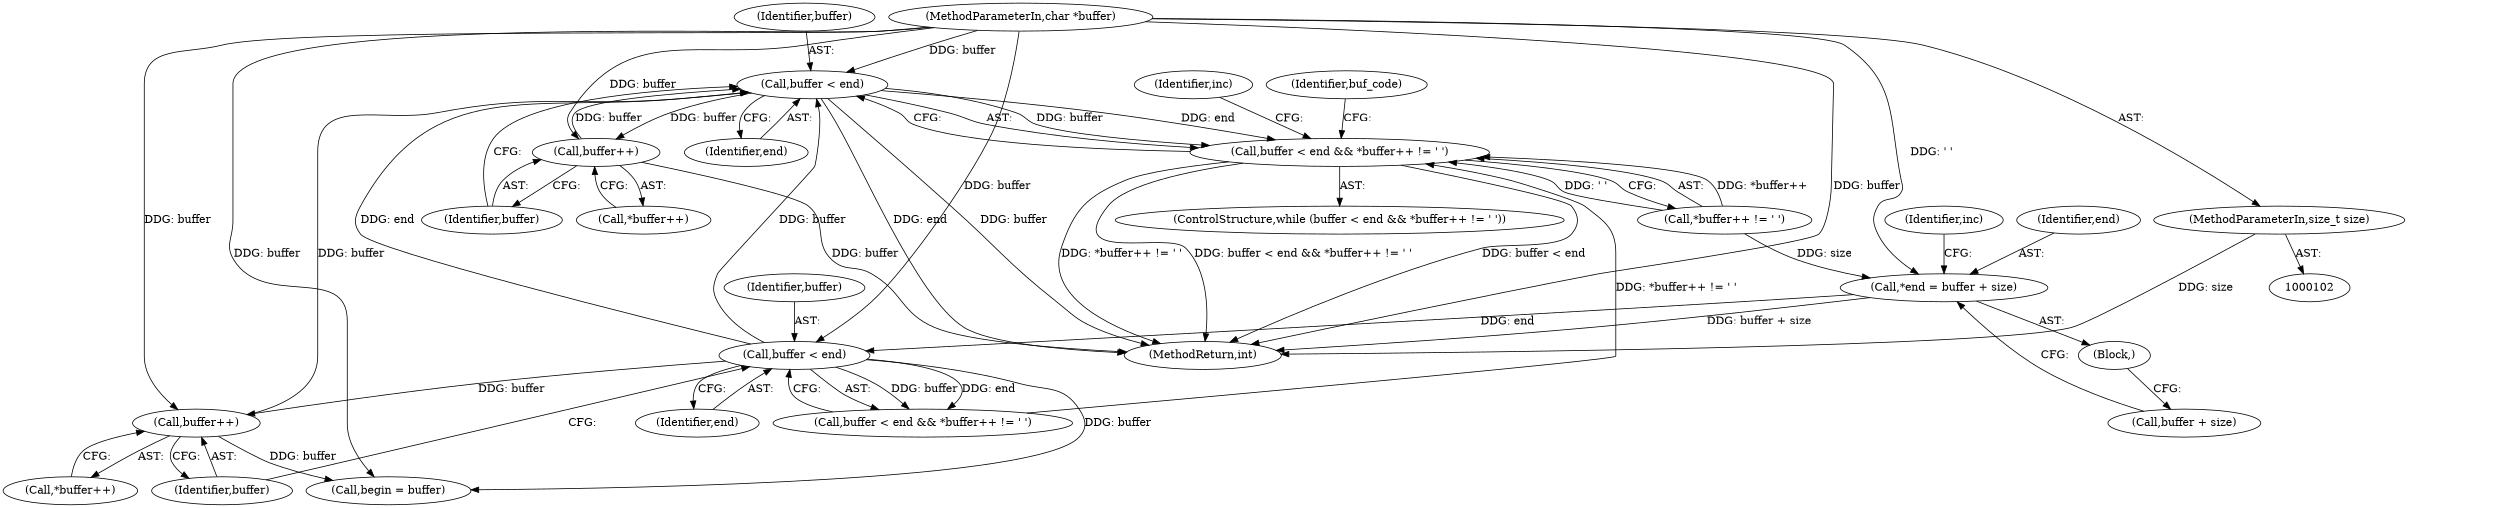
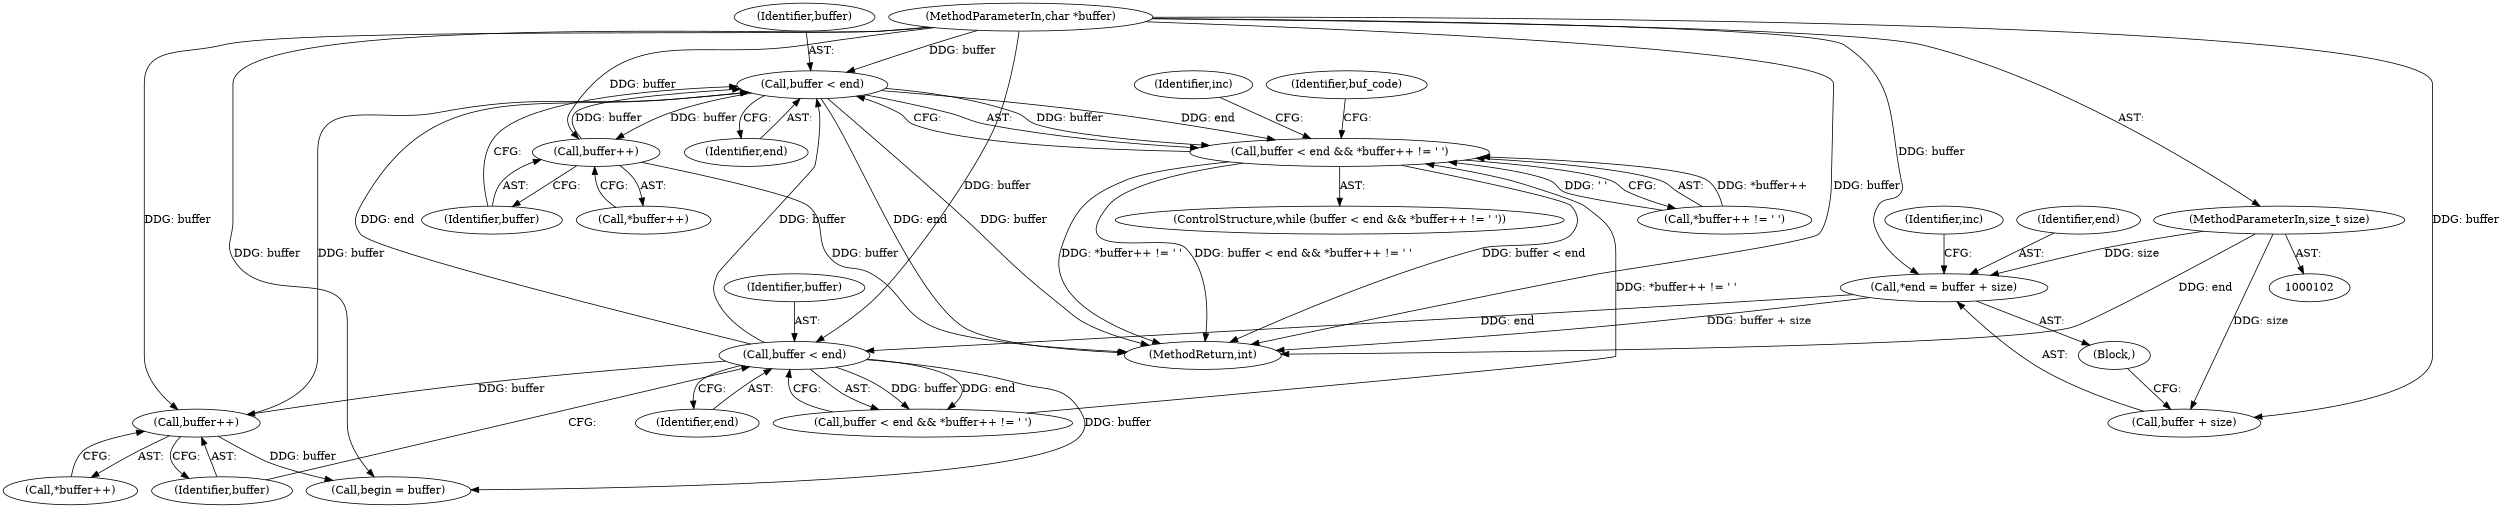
none -> (2027, 31)
(1932, 152) -> (1932, 152)
(1801, 261) -> (2100, 249)
(2206, 288) -> (2206, 288)
none -> (2234, 318)
(2057, 355) -> (2057, 355)
